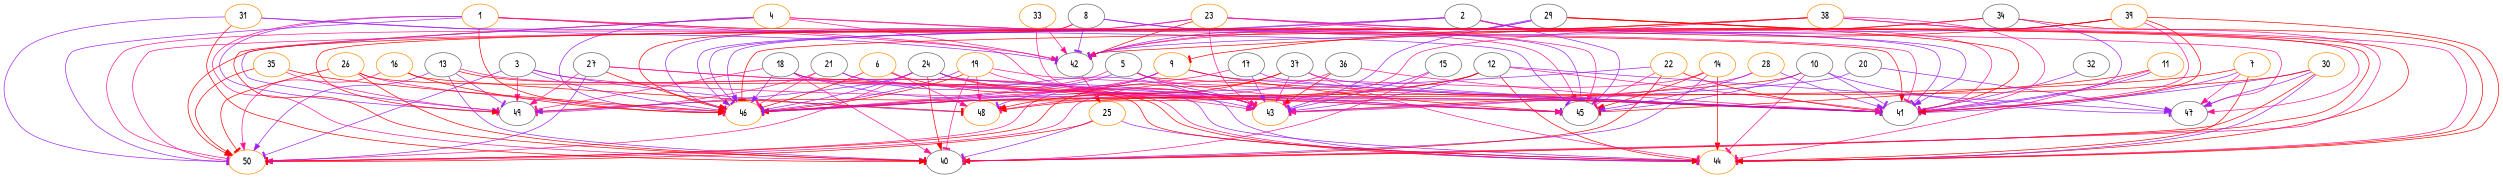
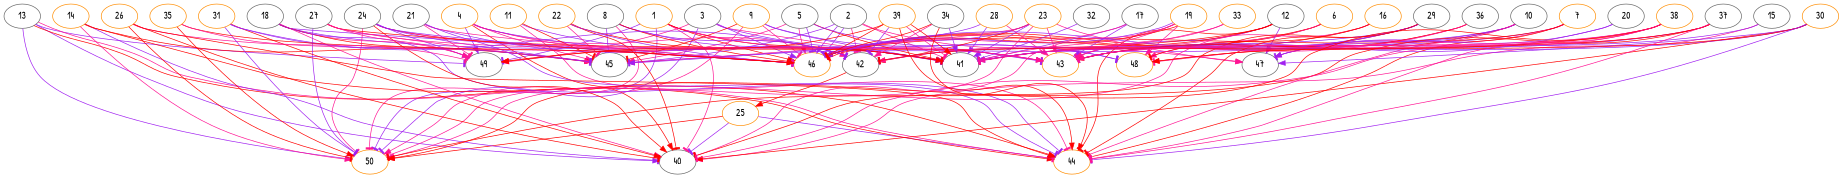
(1651, 34) -> (866, 34)
